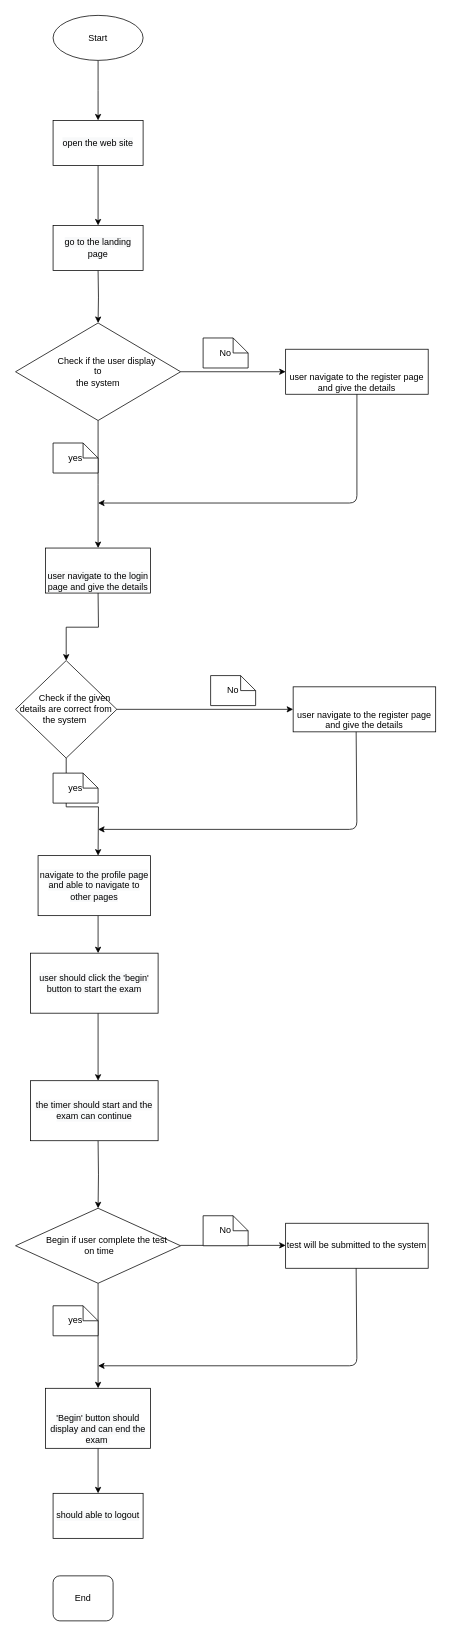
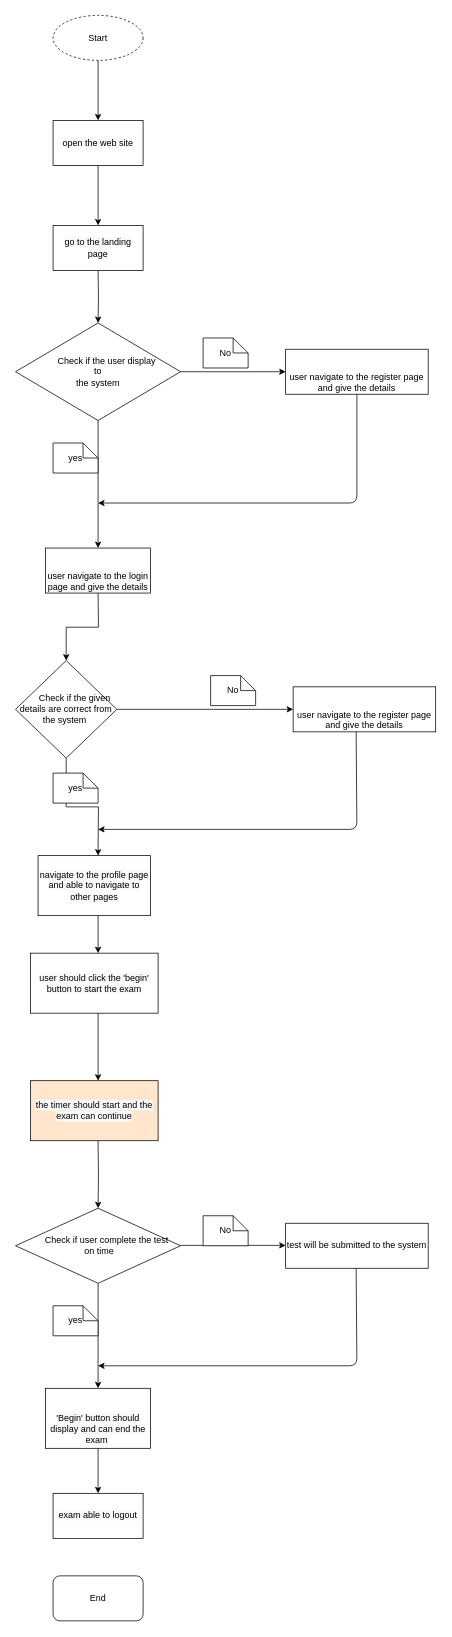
(98, 38) -> (98, 38)
(94, 1110) -> (94, 1110)
(98, 1245) -> (98, 1245)
(98, 1515) -> (98, 1515)
(83, 1598) -> (98, 1598)
